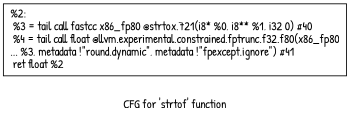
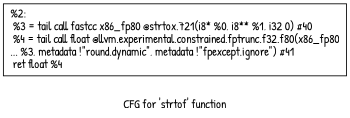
(37, 65) -> (36, 65)
